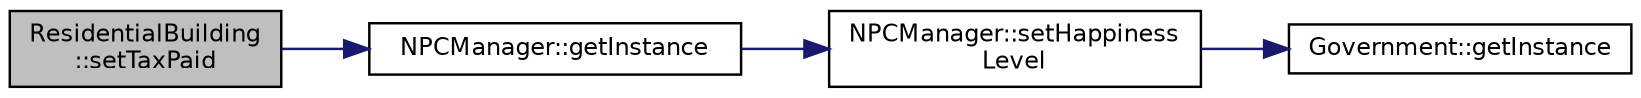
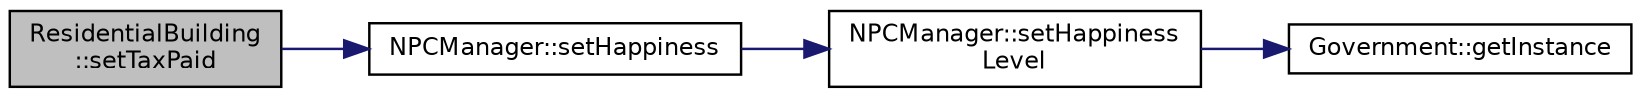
(555, 49) -> (555, 49)
